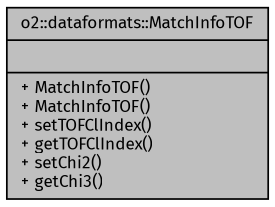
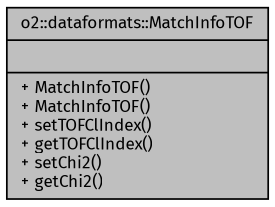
(62, 182) -> (62, 182)
